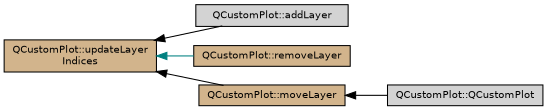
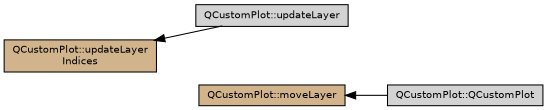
(272, 16) -> (272, 16)
(272, 56) -> none
(195, 80) -> none
